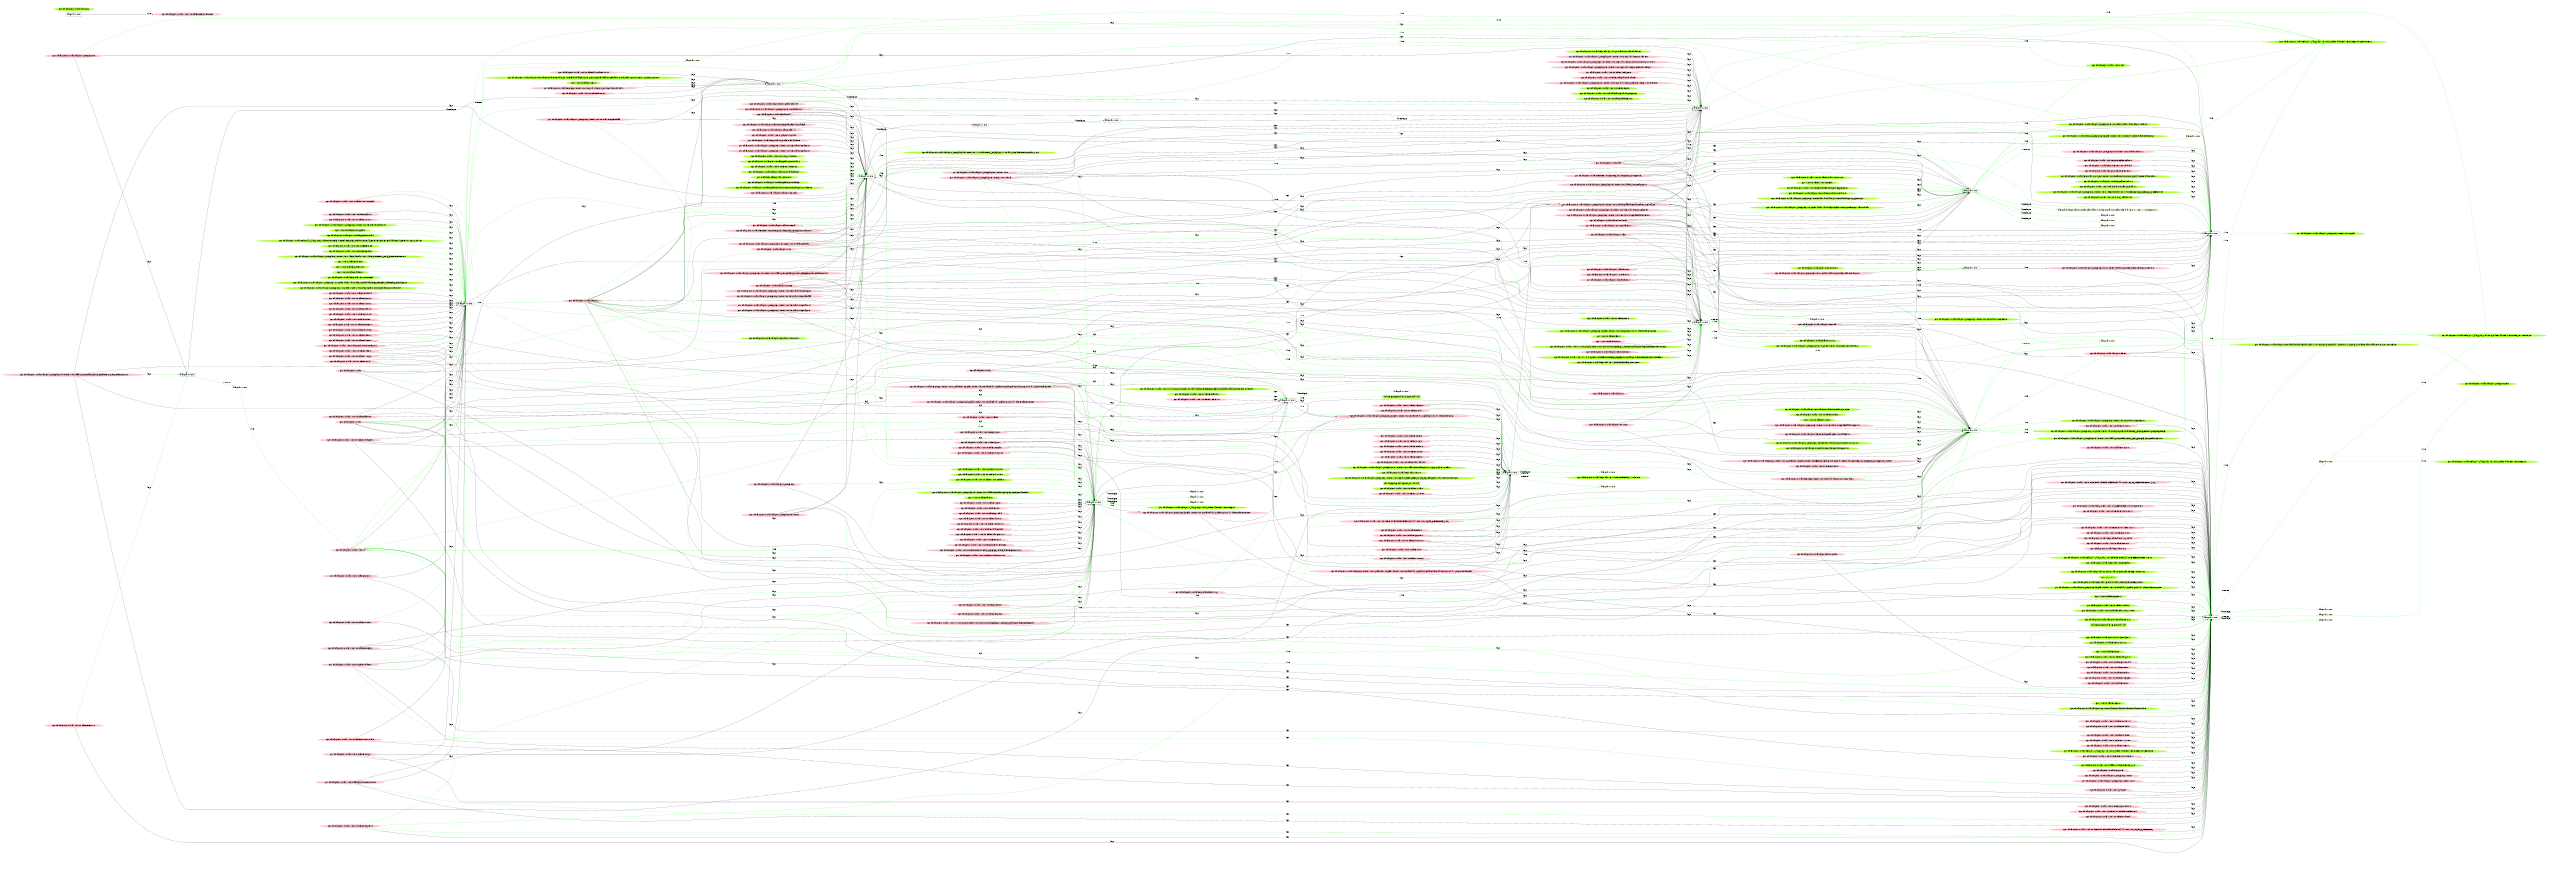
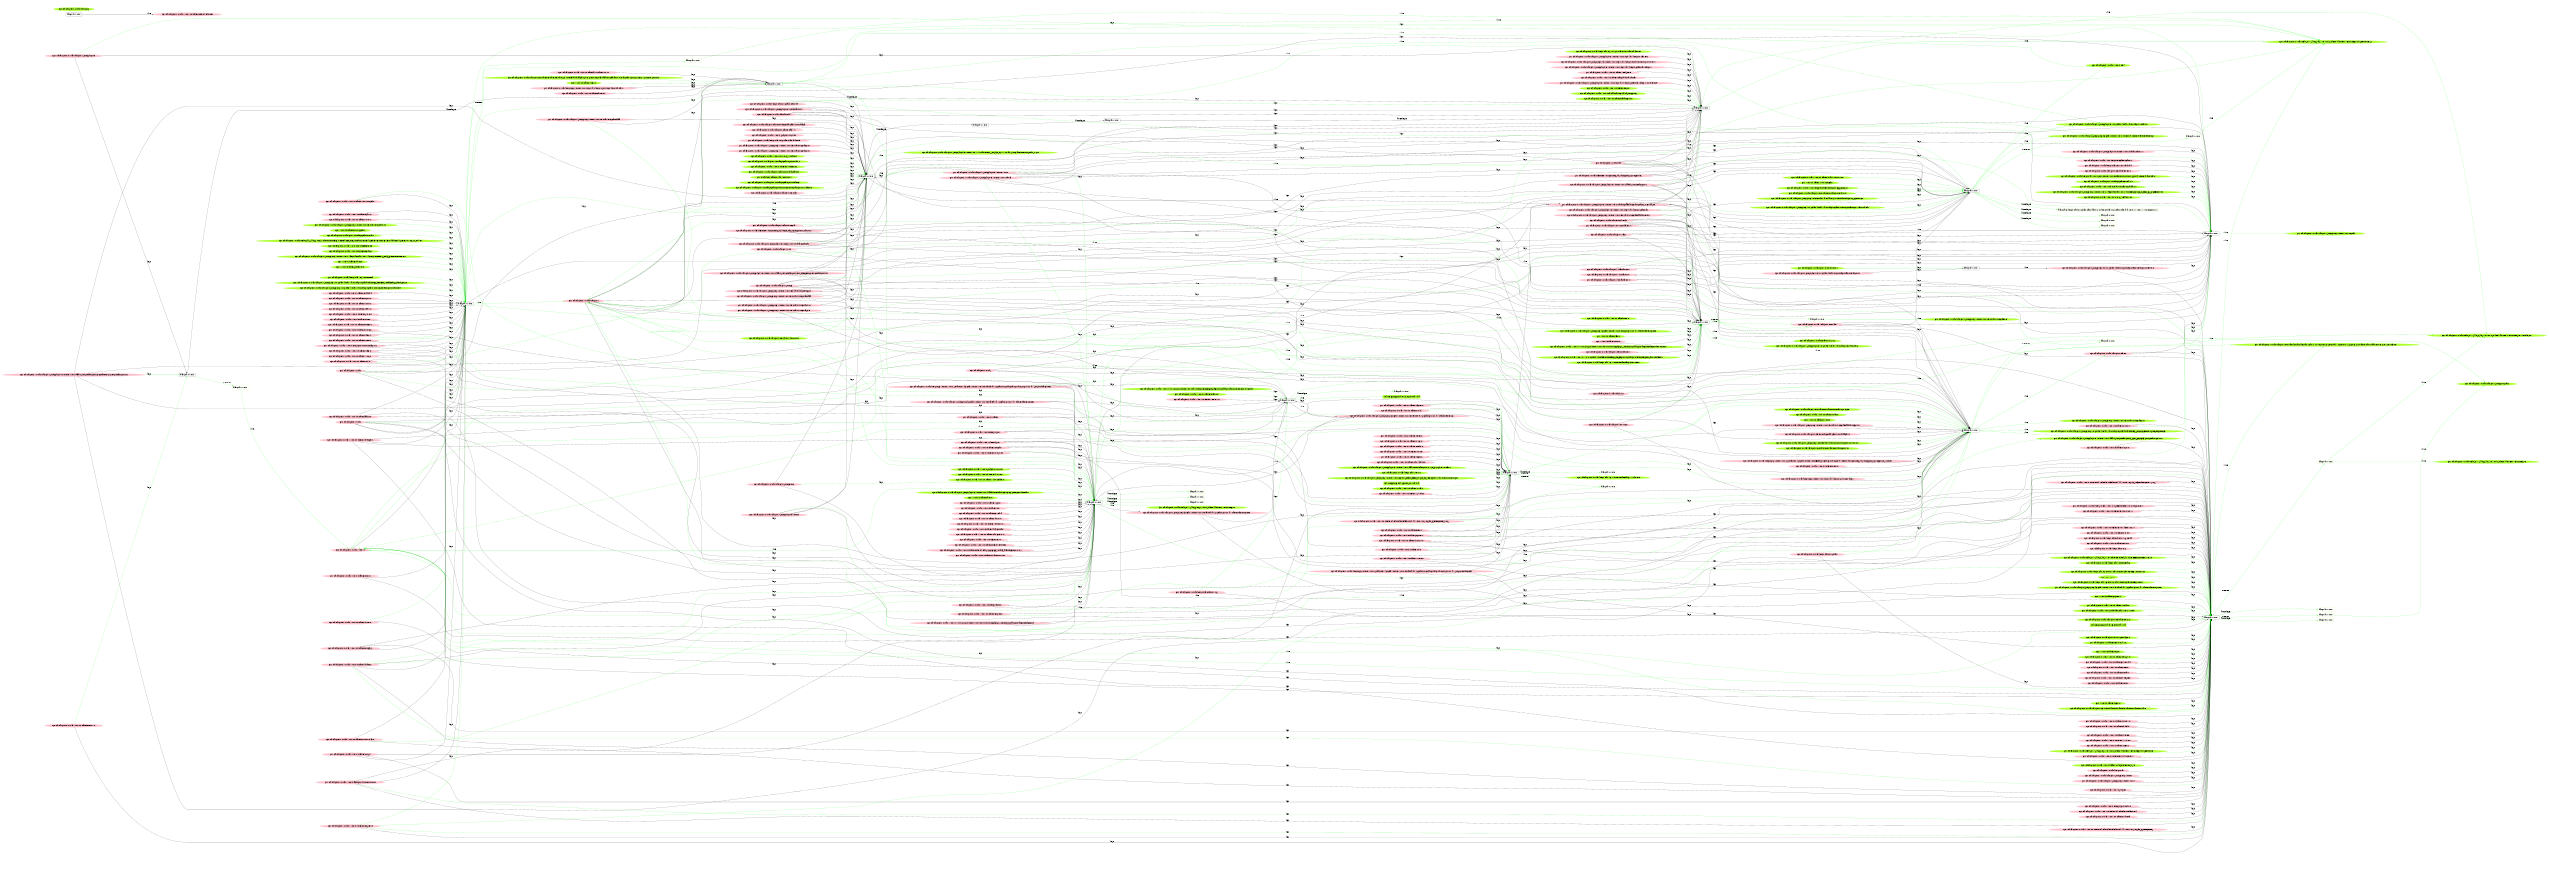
(350, 272) -> none
